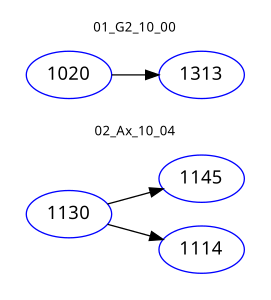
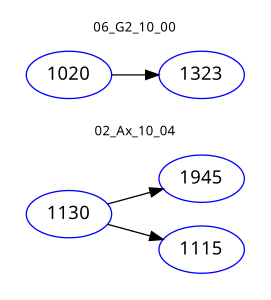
(135, 28) -> (135, 28)
(202, 75) -> (202, 75)
(202, 179) -> (202, 179)
(202, 250) -> (202, 250)
